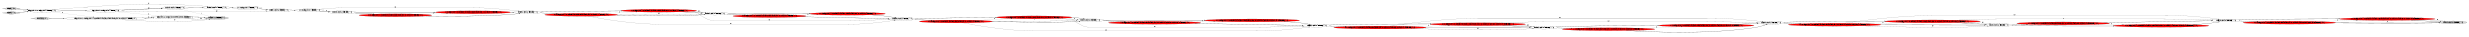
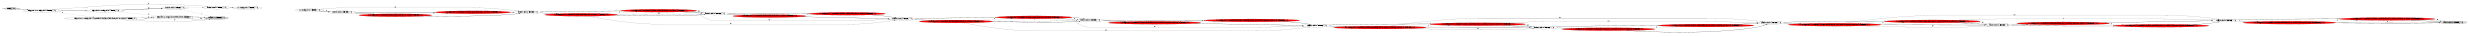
(195, 8) -> (195, 8)
(279, 10) -> none
(11, 13) -> none
(42, 18) -> none
